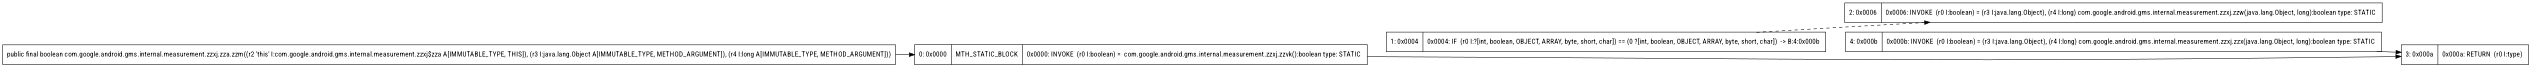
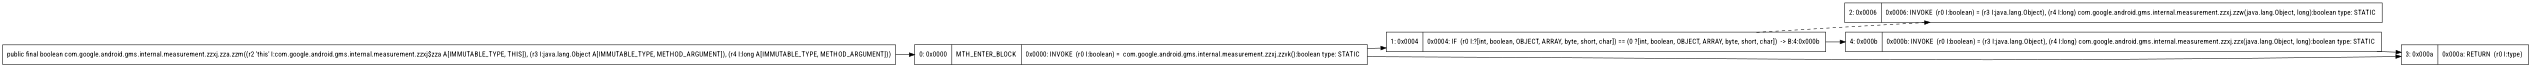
none -> (1833, 42)
none -> (1374, 48)
(987, 54) -> (986, 54)
